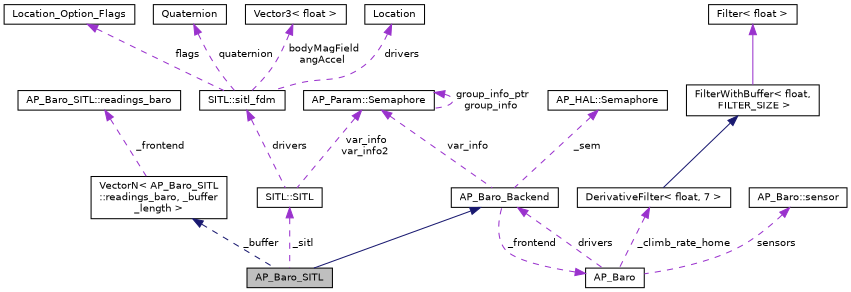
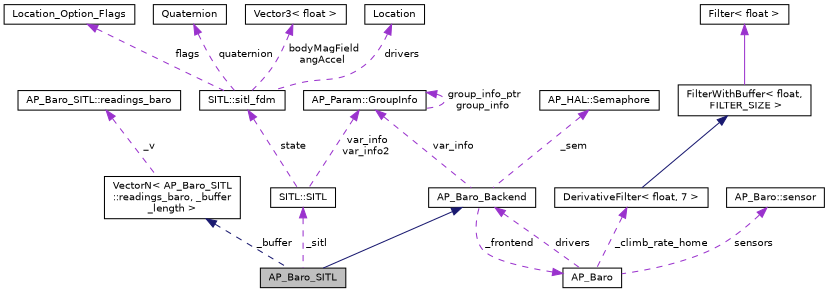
(369, 100) -> (365, 100)
(159, 146) -> (148, 146)
(288, 146) -> (292, 146)
